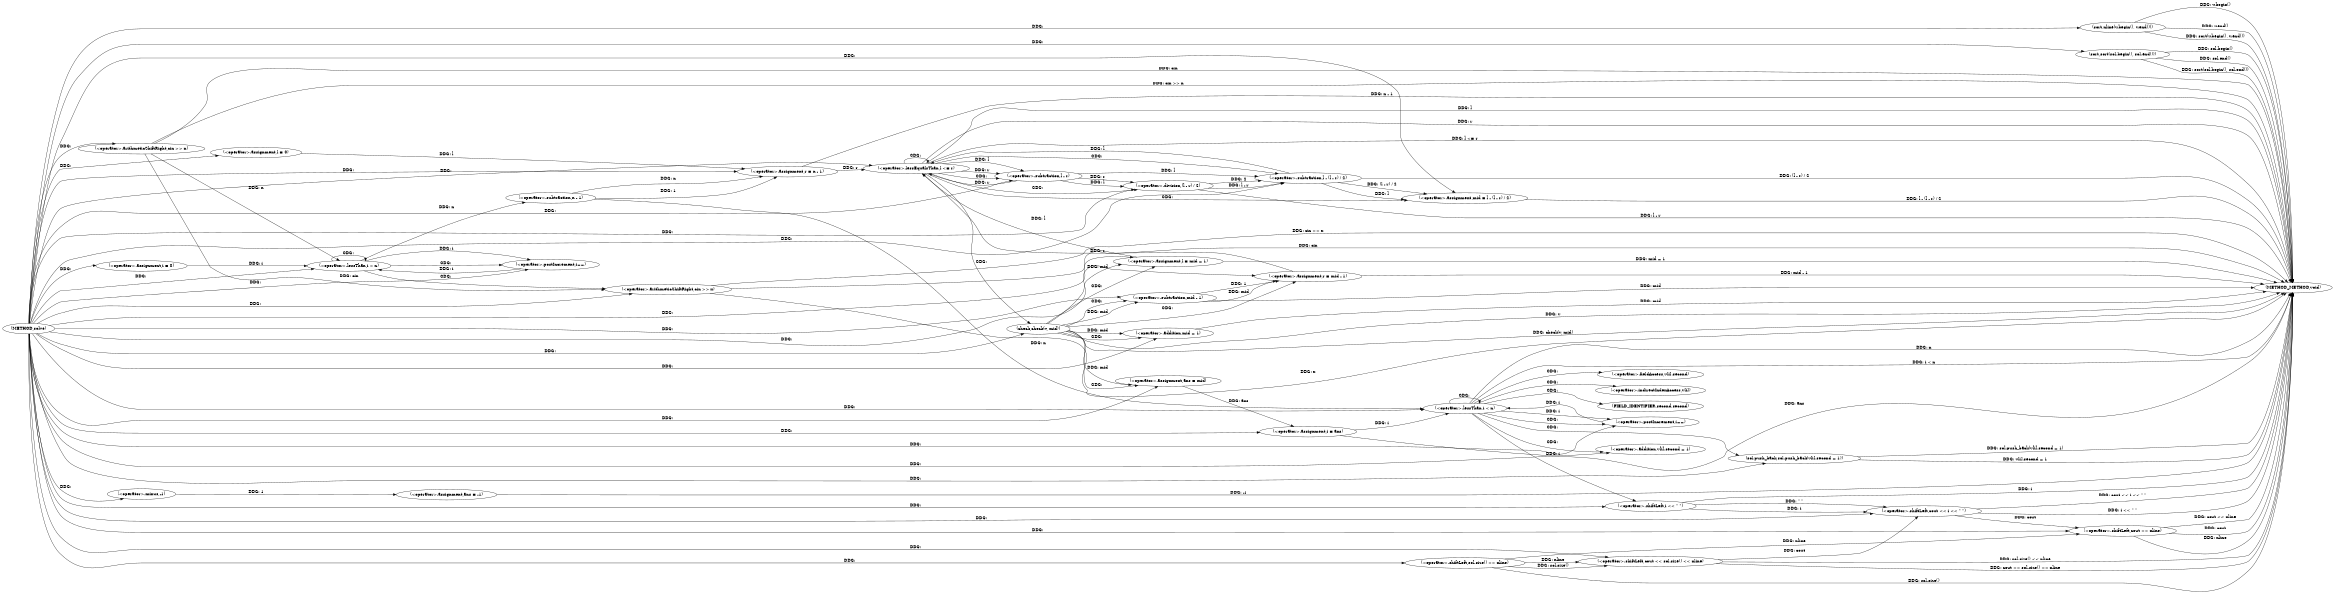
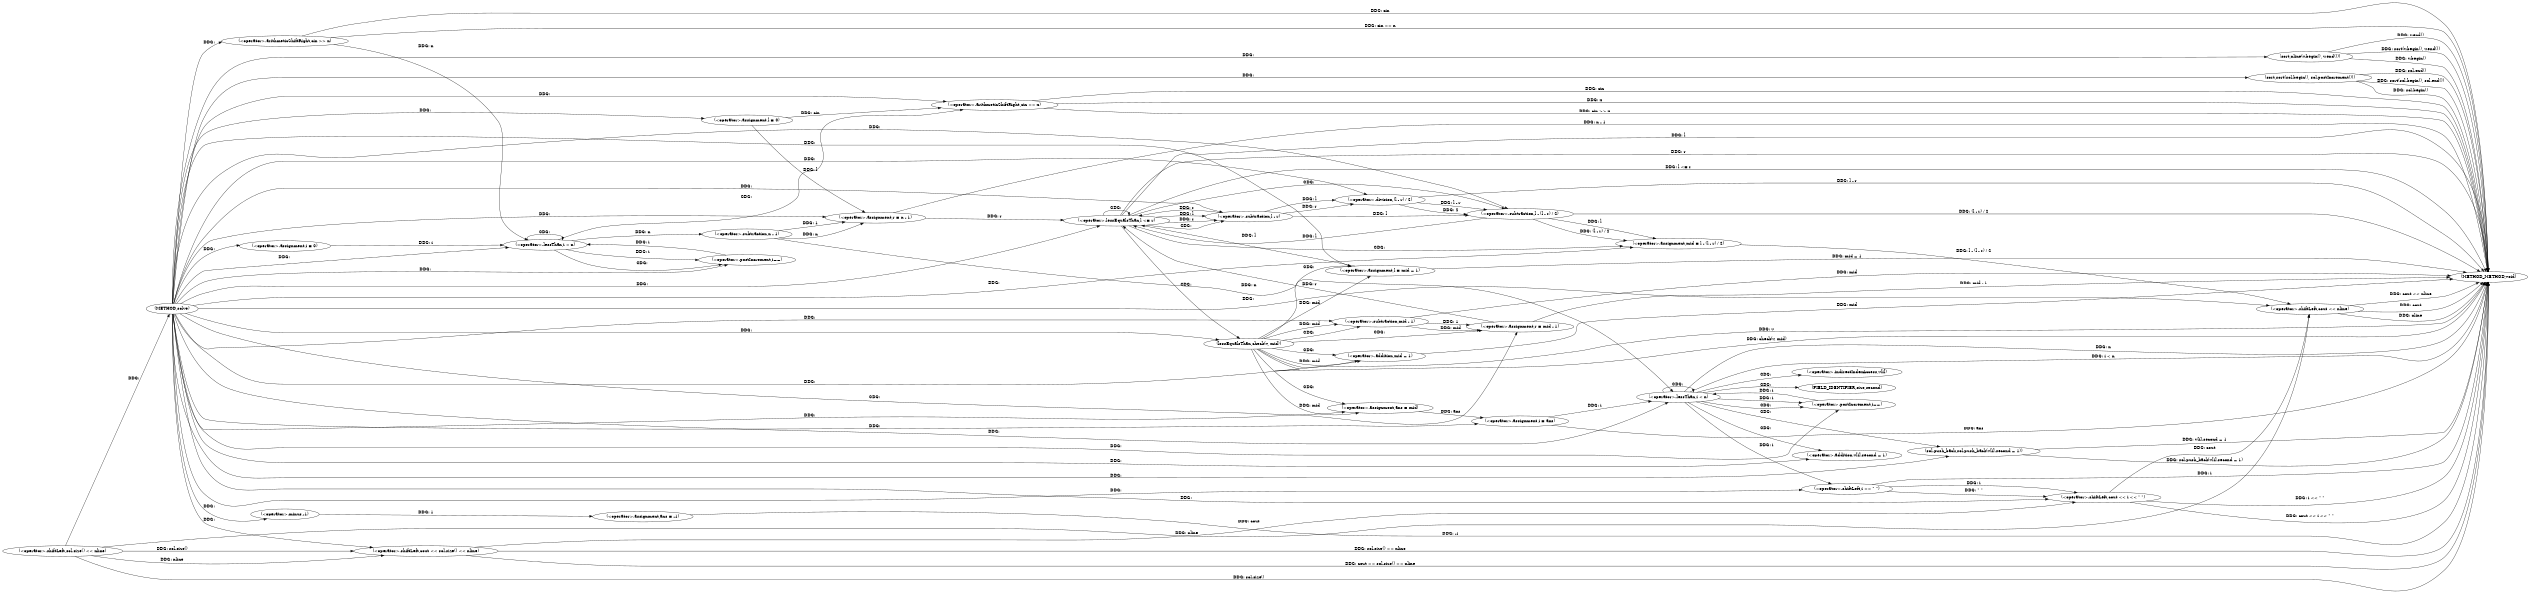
(2123, 54) -> (2310, 78)
(1031, 193) -> none
(1929, 201) -> (2015, 265)
(326, 280) -> (862, 112)
(1038, 329) -> (1249, 344)
(787, 339) -> (875, 397)
(1651, 375) -> none
(1651, 406) -> (1847, 388)
(616, 563) -> (117, 431)
